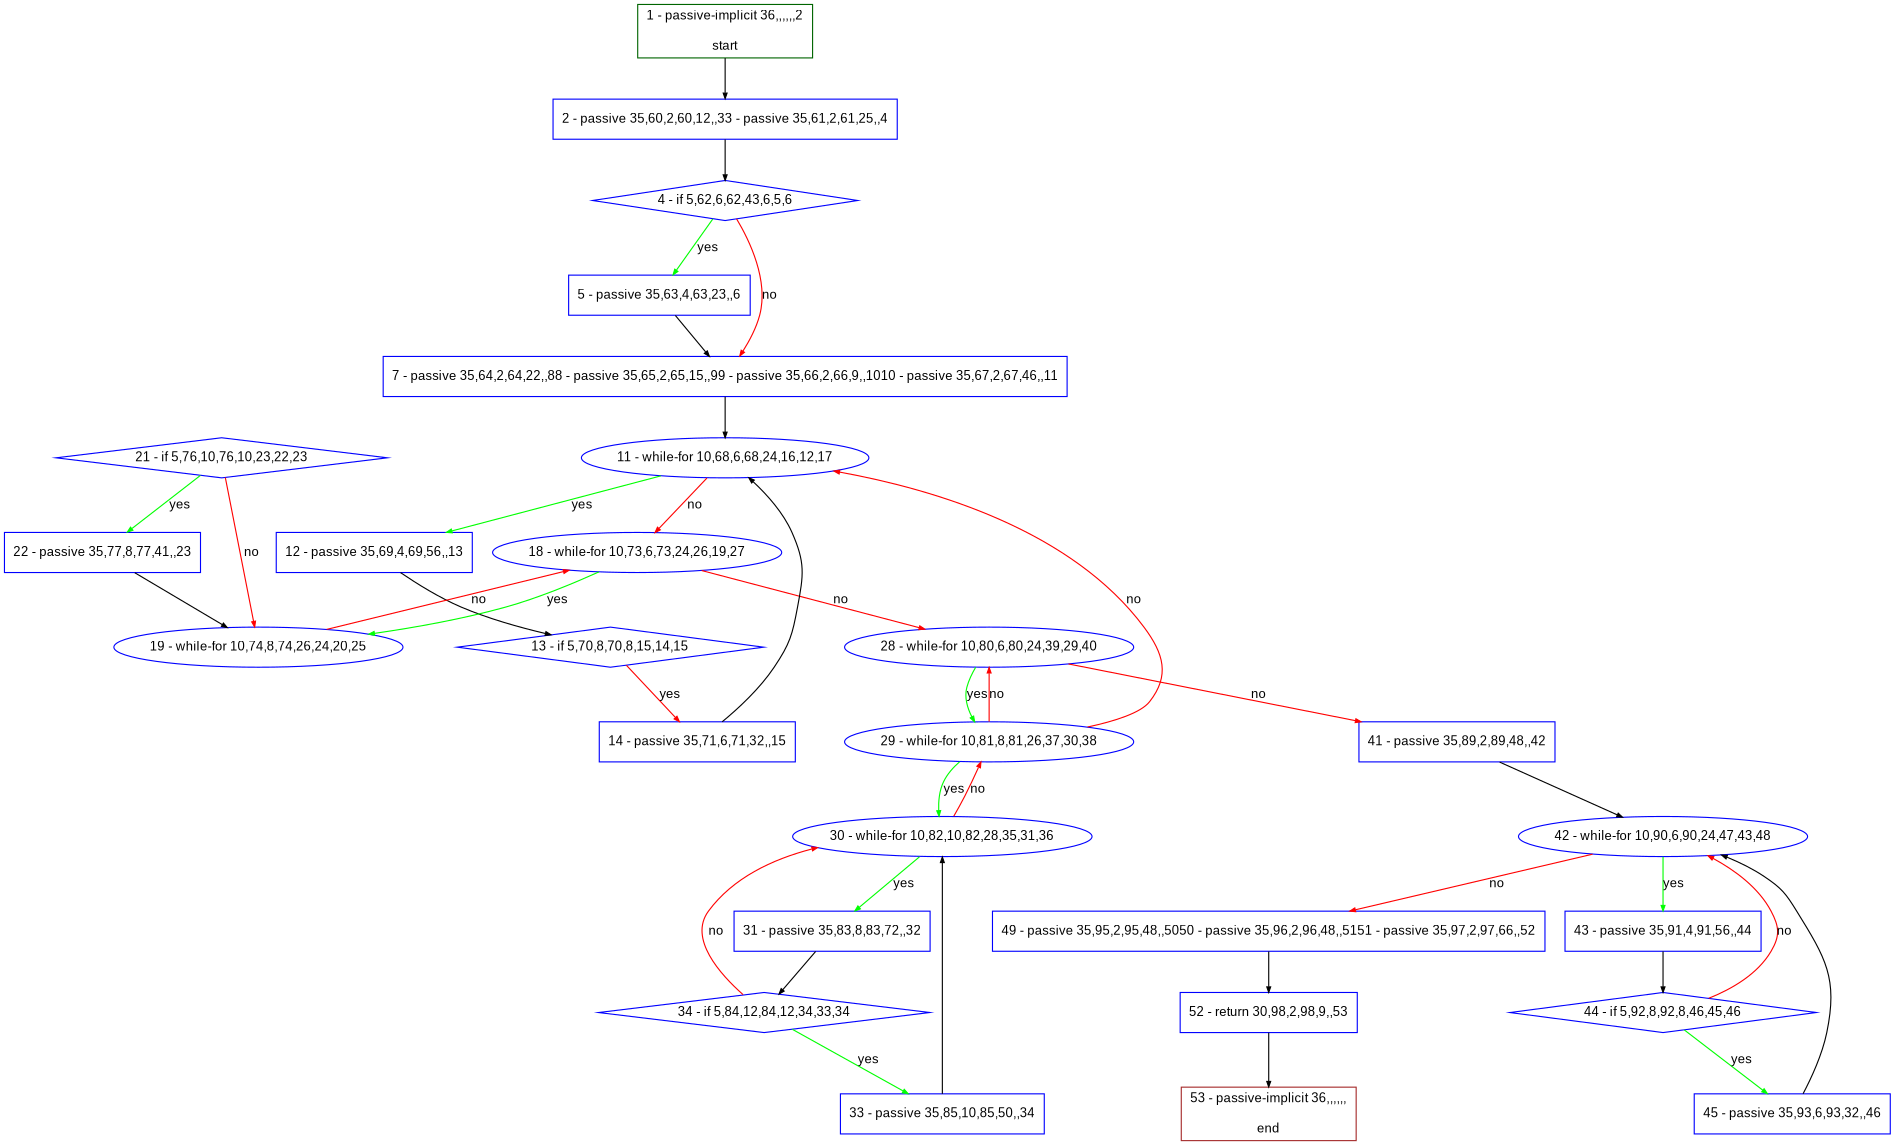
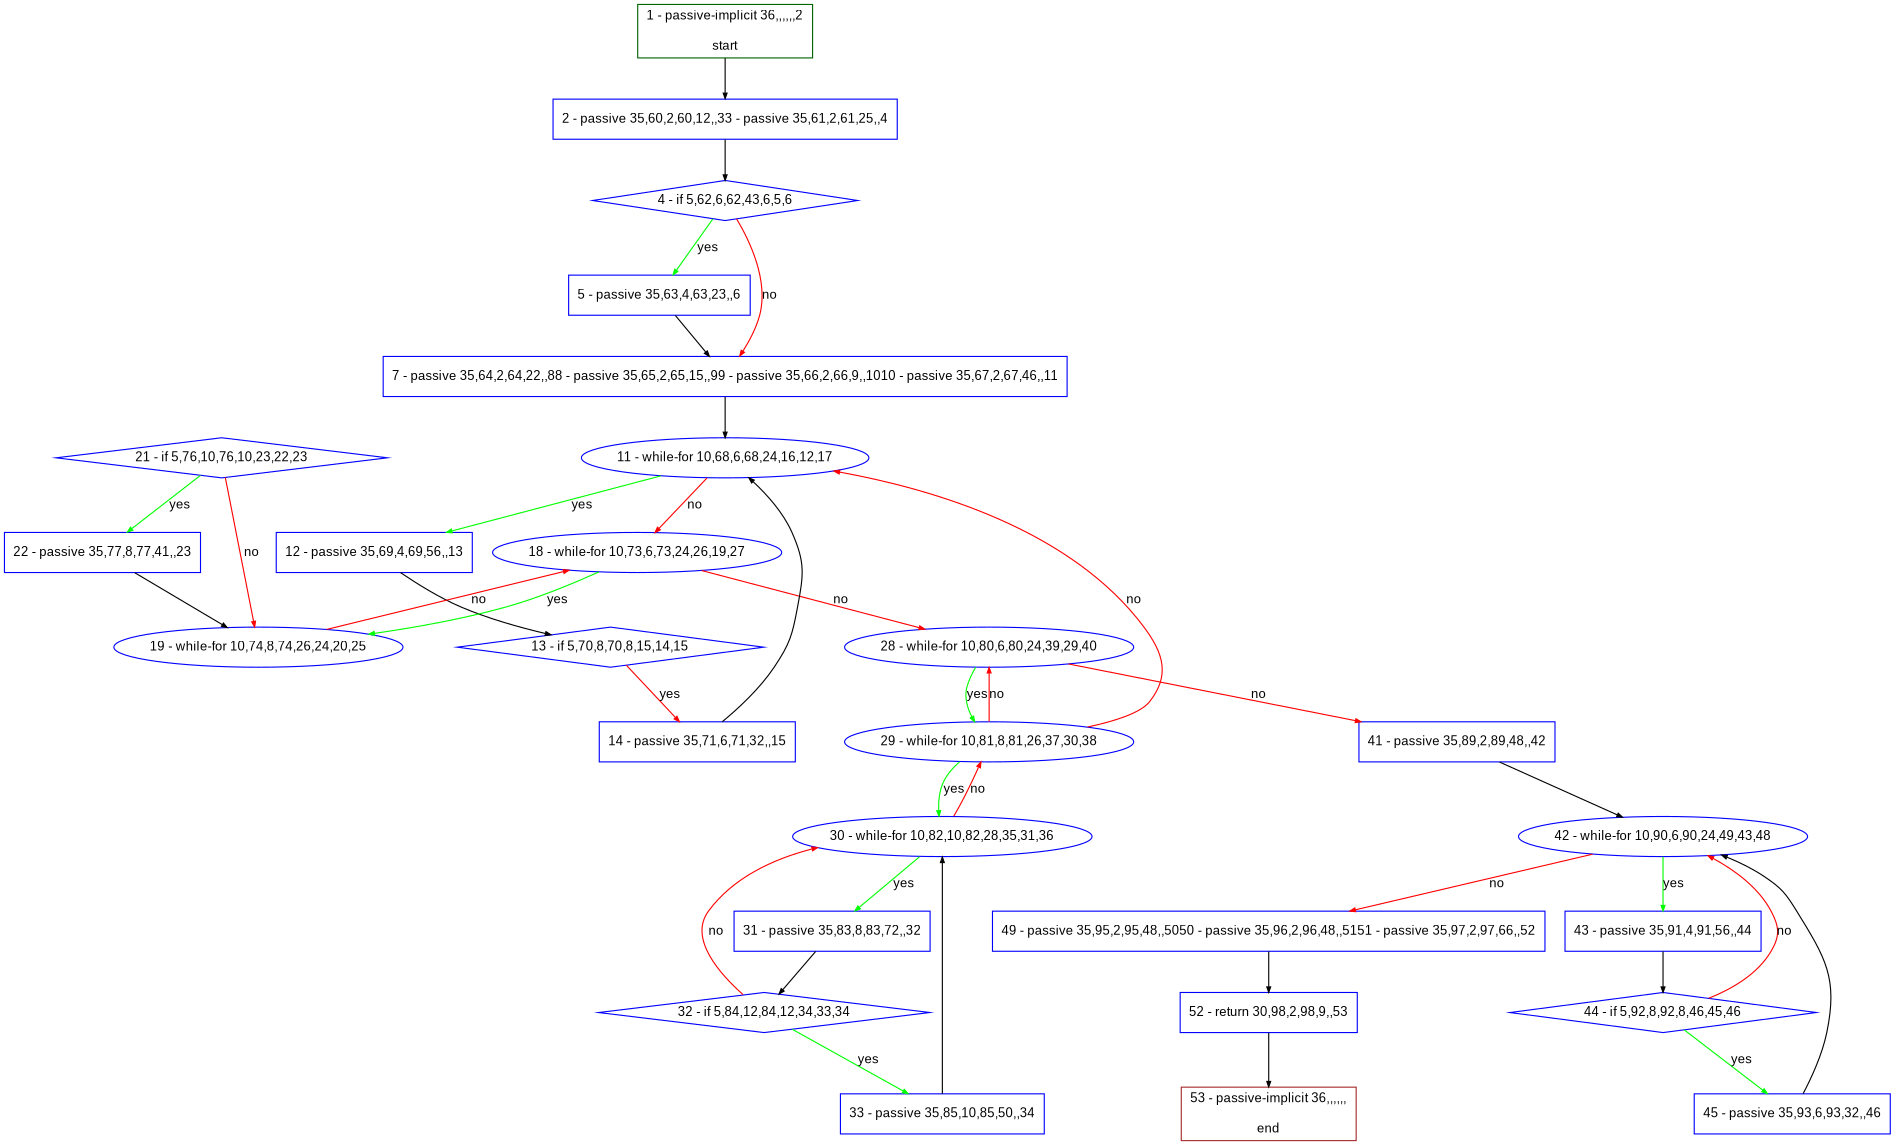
(1663, 837) -> (1663, 837)
(764, 1013) -> (764, 1013)
